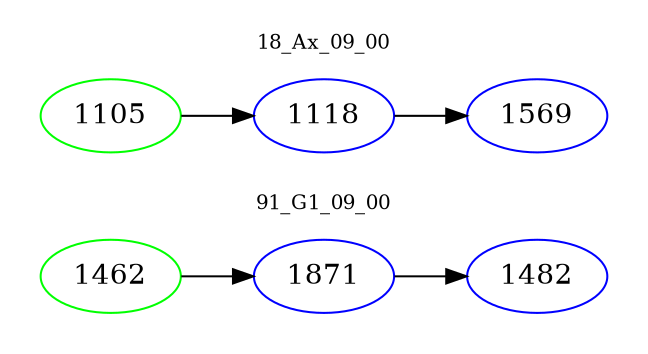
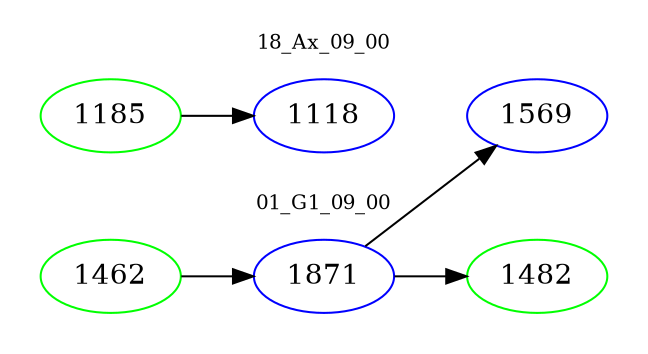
(111, 116) -> (111, 116)
(420, 116) -> (422, 202)
(324, 204) -> (324, 204)
(537, 276) -> (537, 276)
